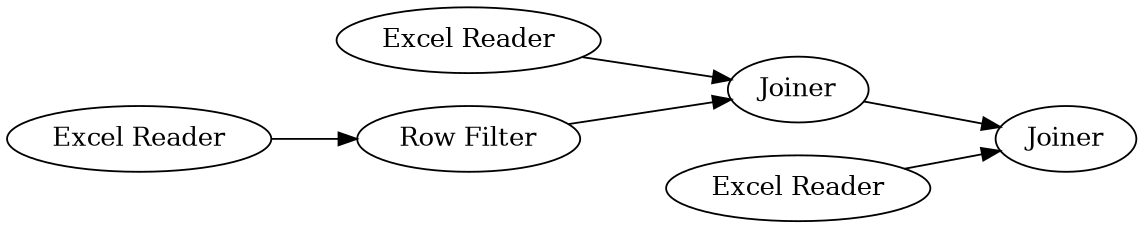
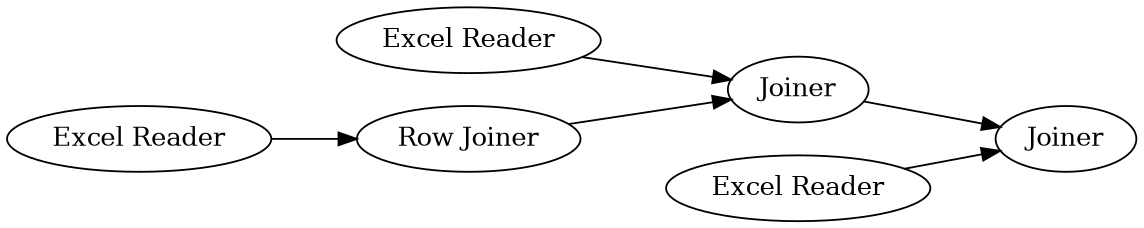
(469, 139) -> (469, 139)
